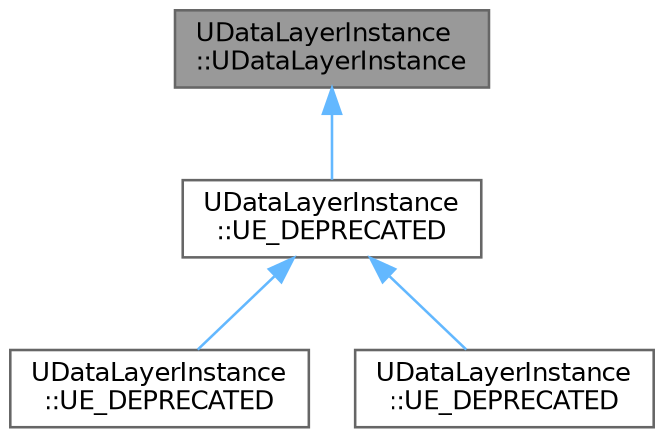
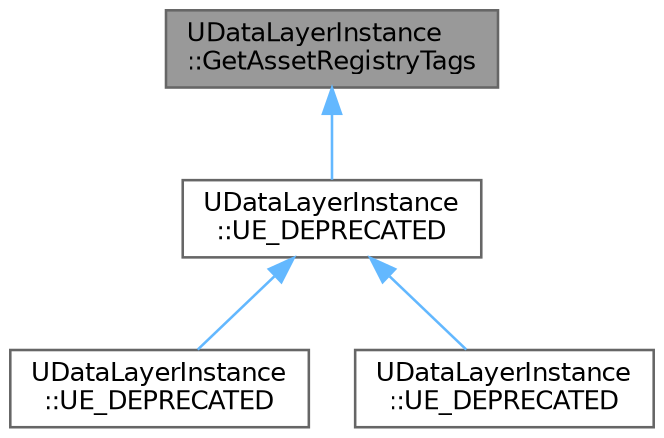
(332, 49) -> (332, 49)
